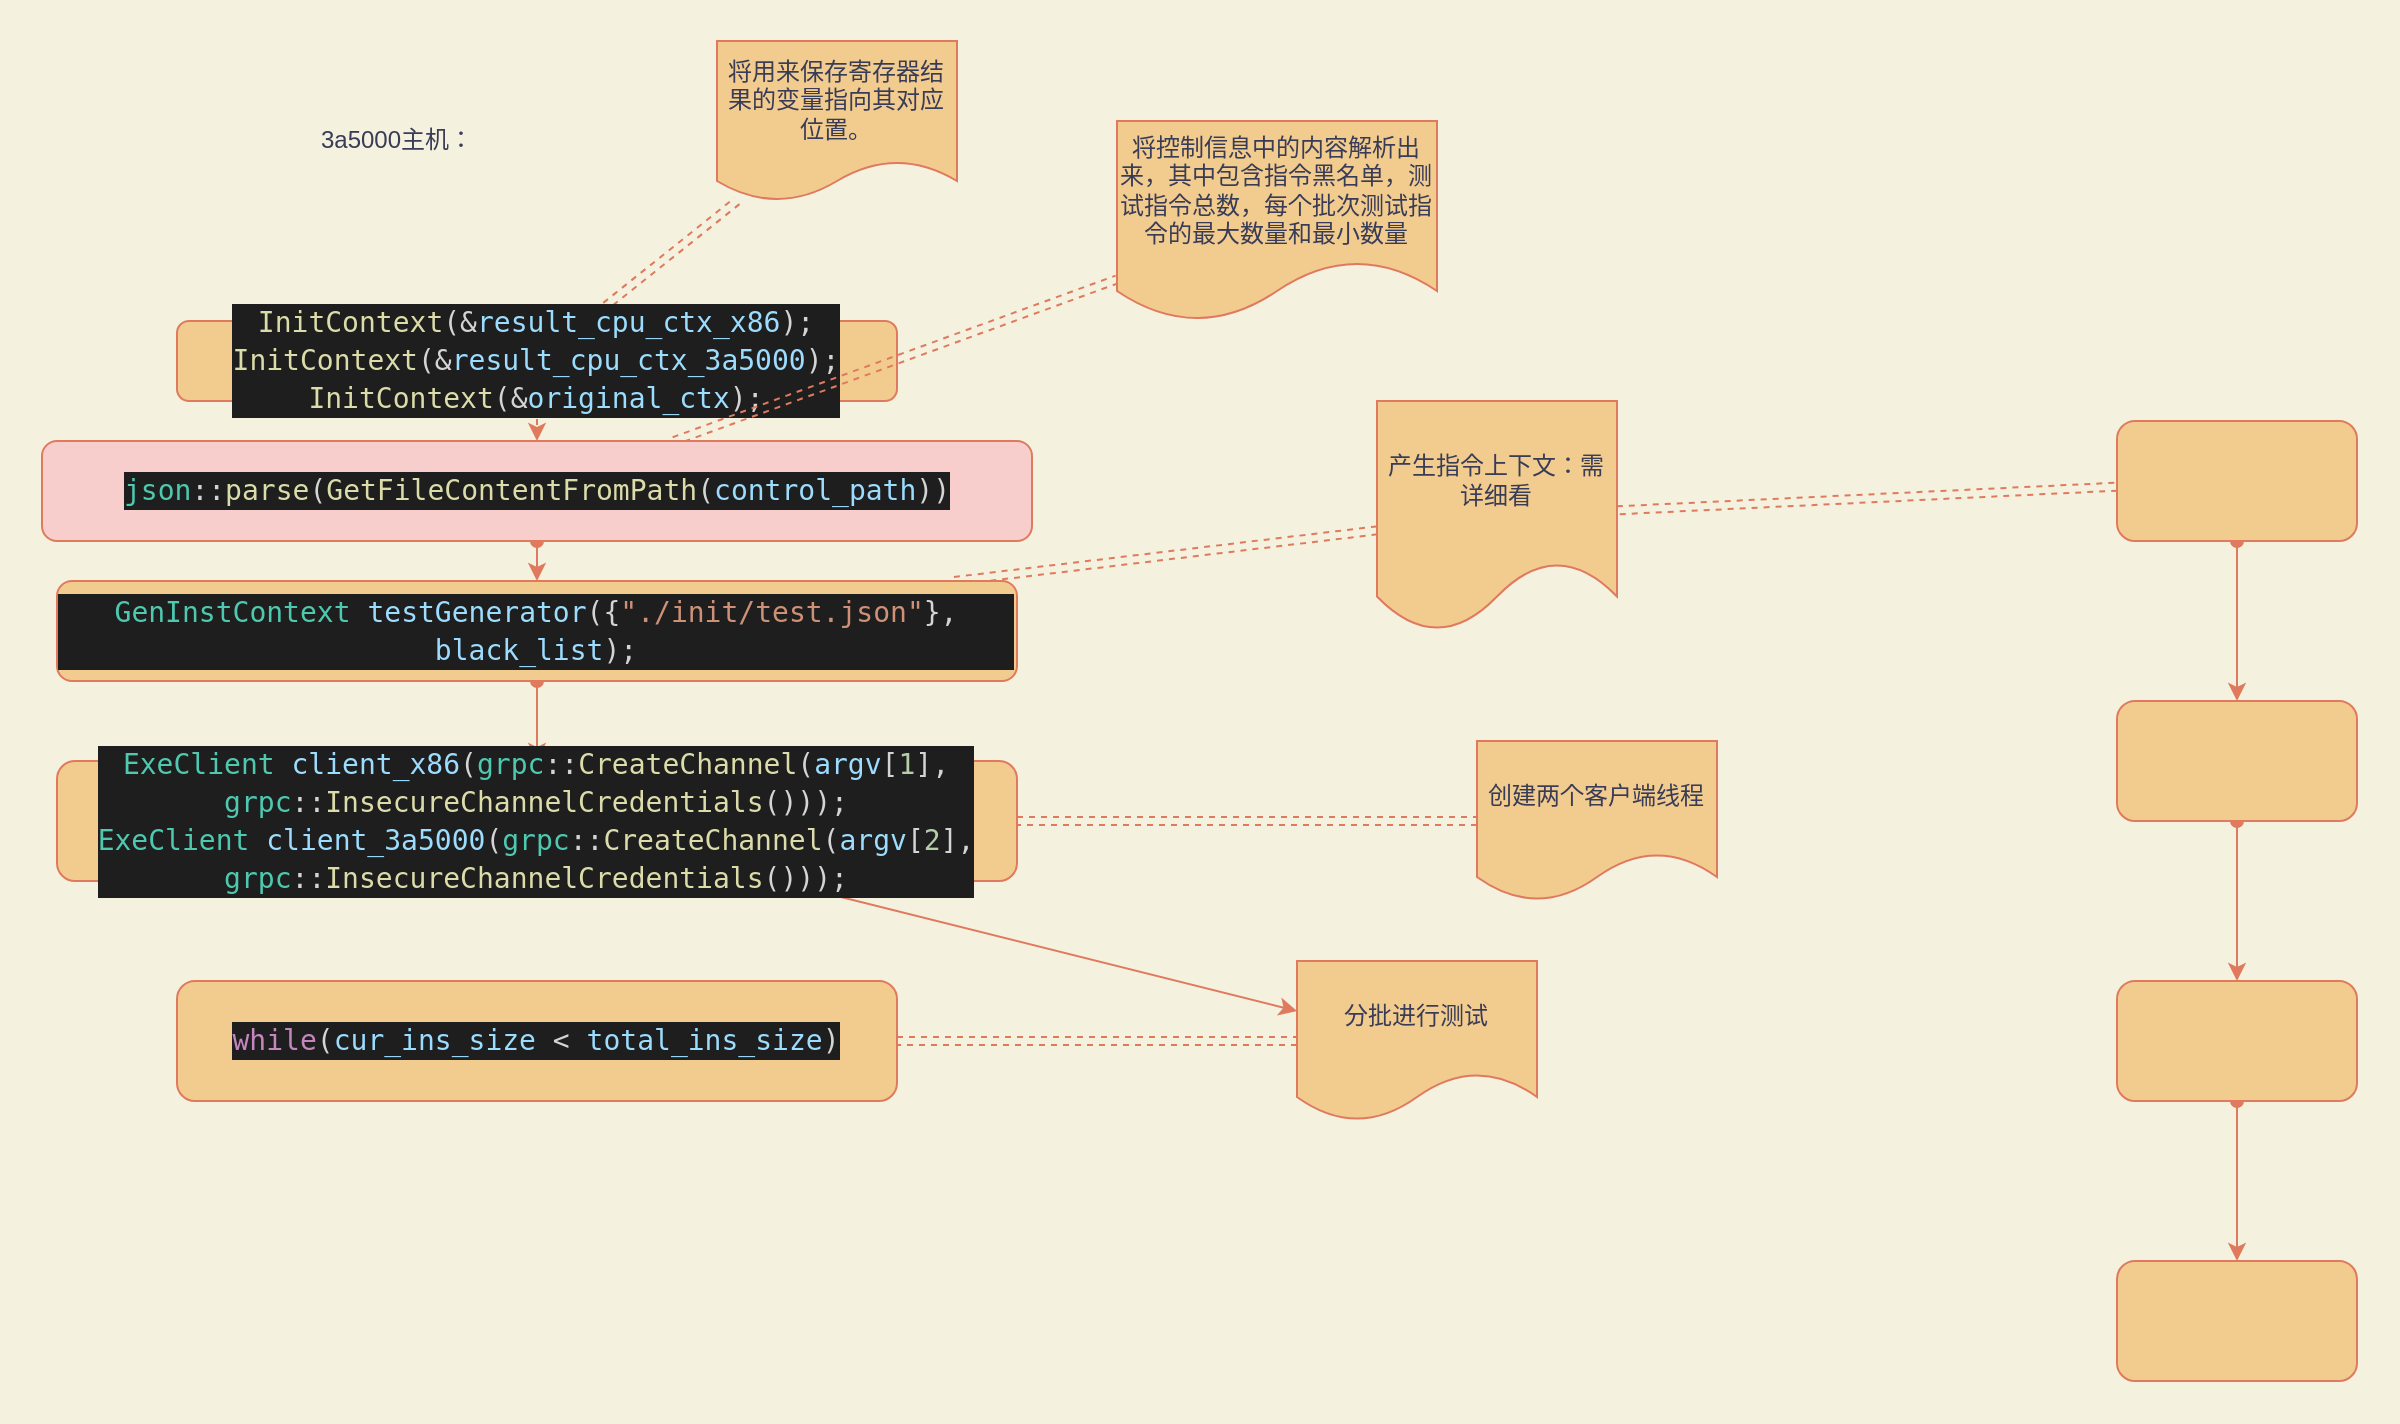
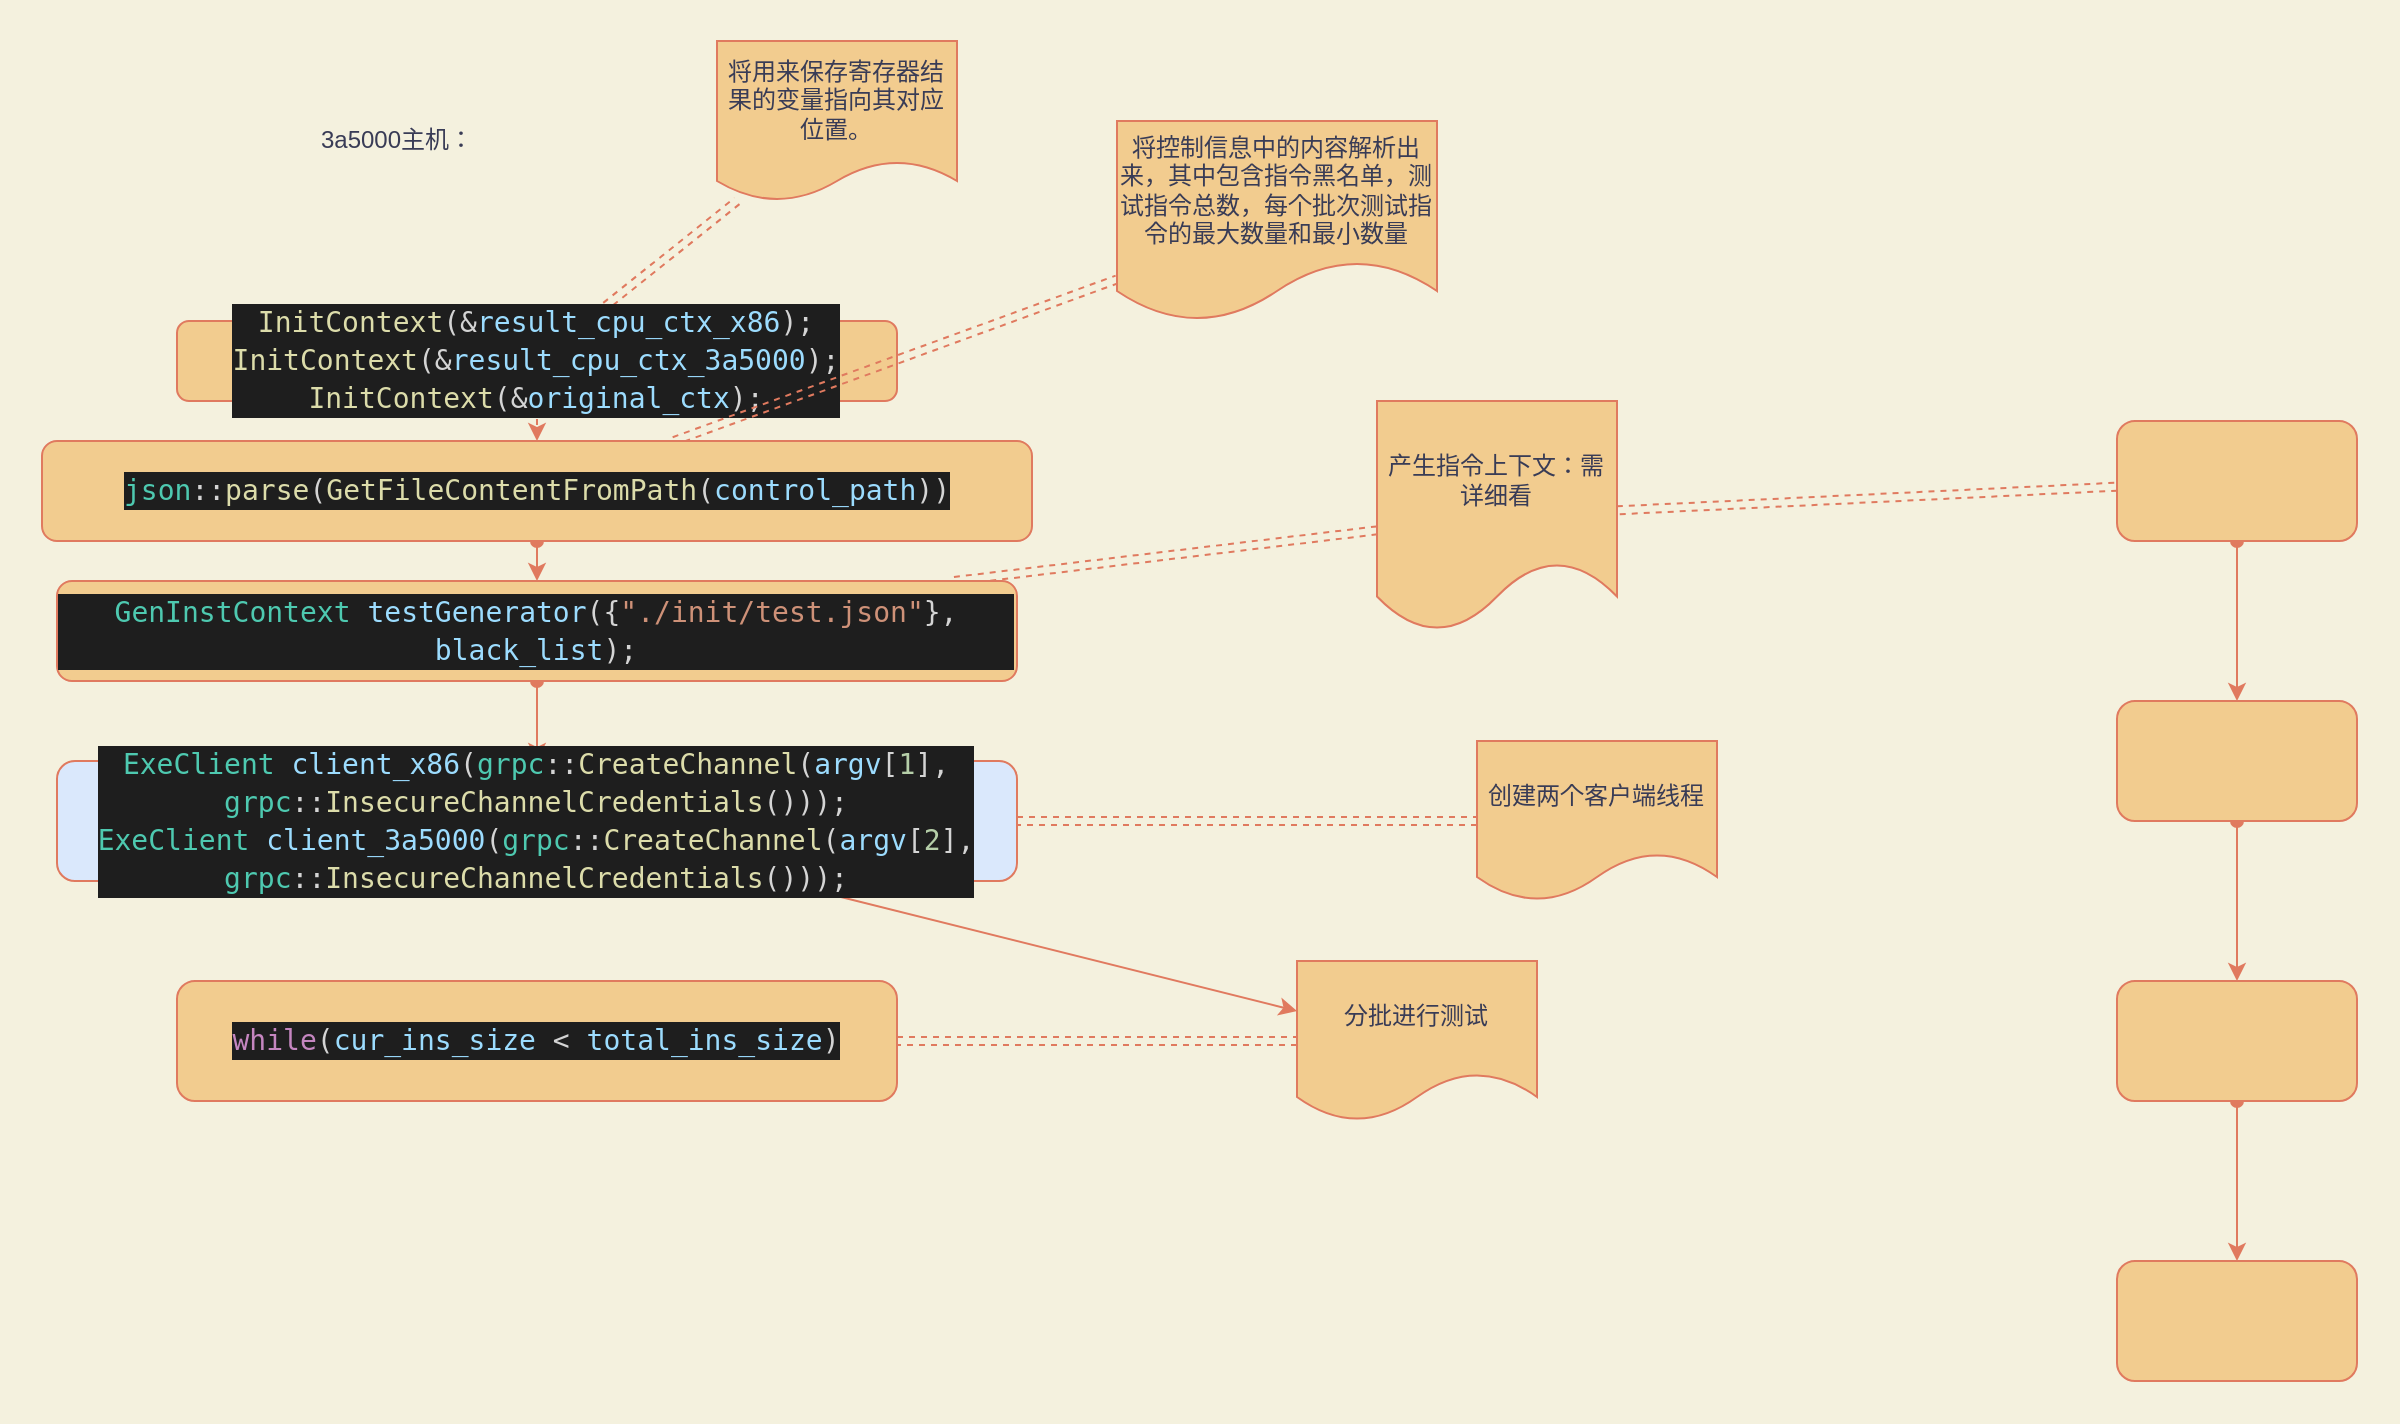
(537, 491) -> (537, 491)
(537, 821) -> (537, 821)
